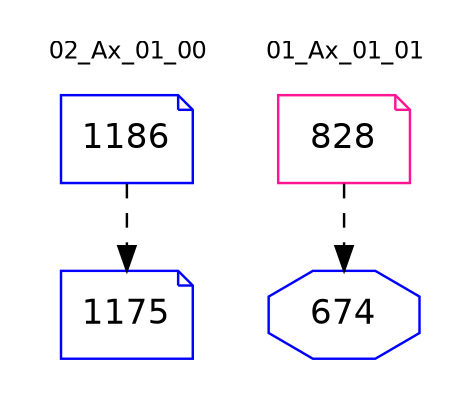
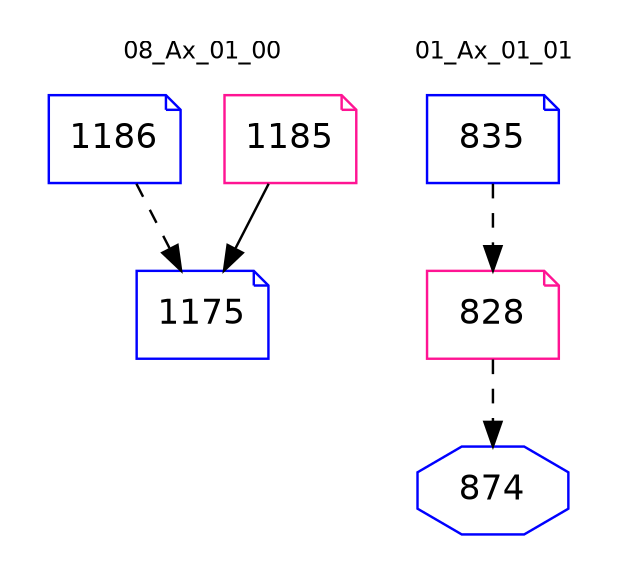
(128, 52) -> (203, 52)
none -> (290, 139)
none -> (493, 139)
(344, 315) -> (493, 490)
